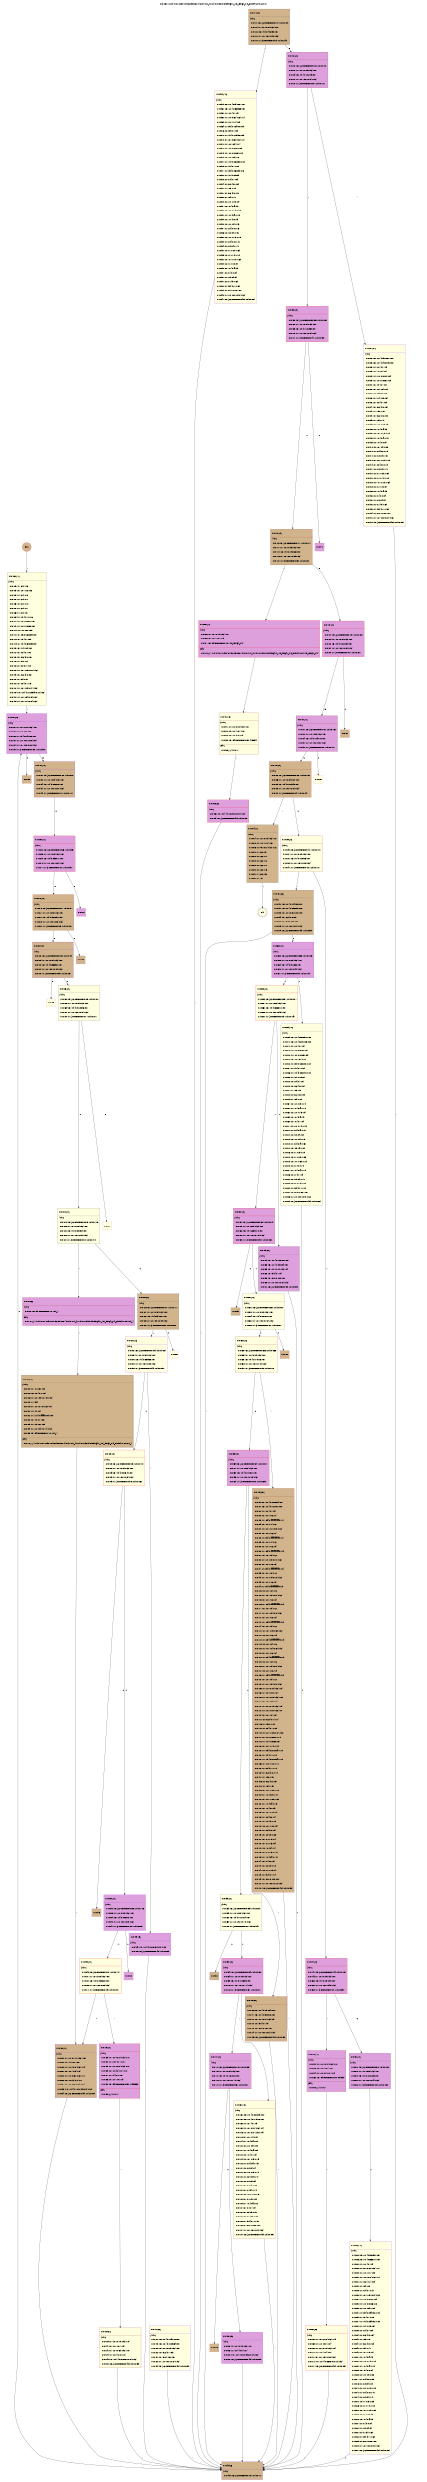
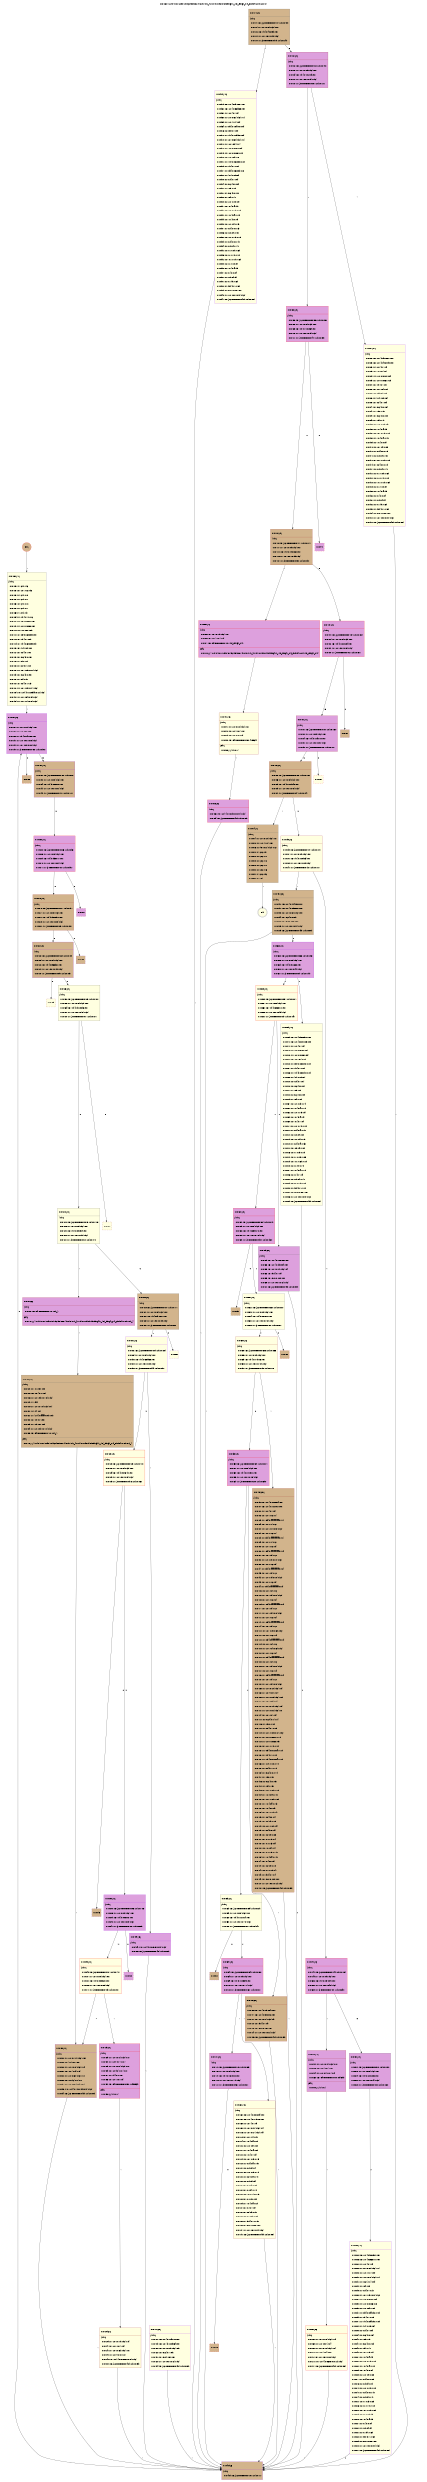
(242, 2348) -> none
